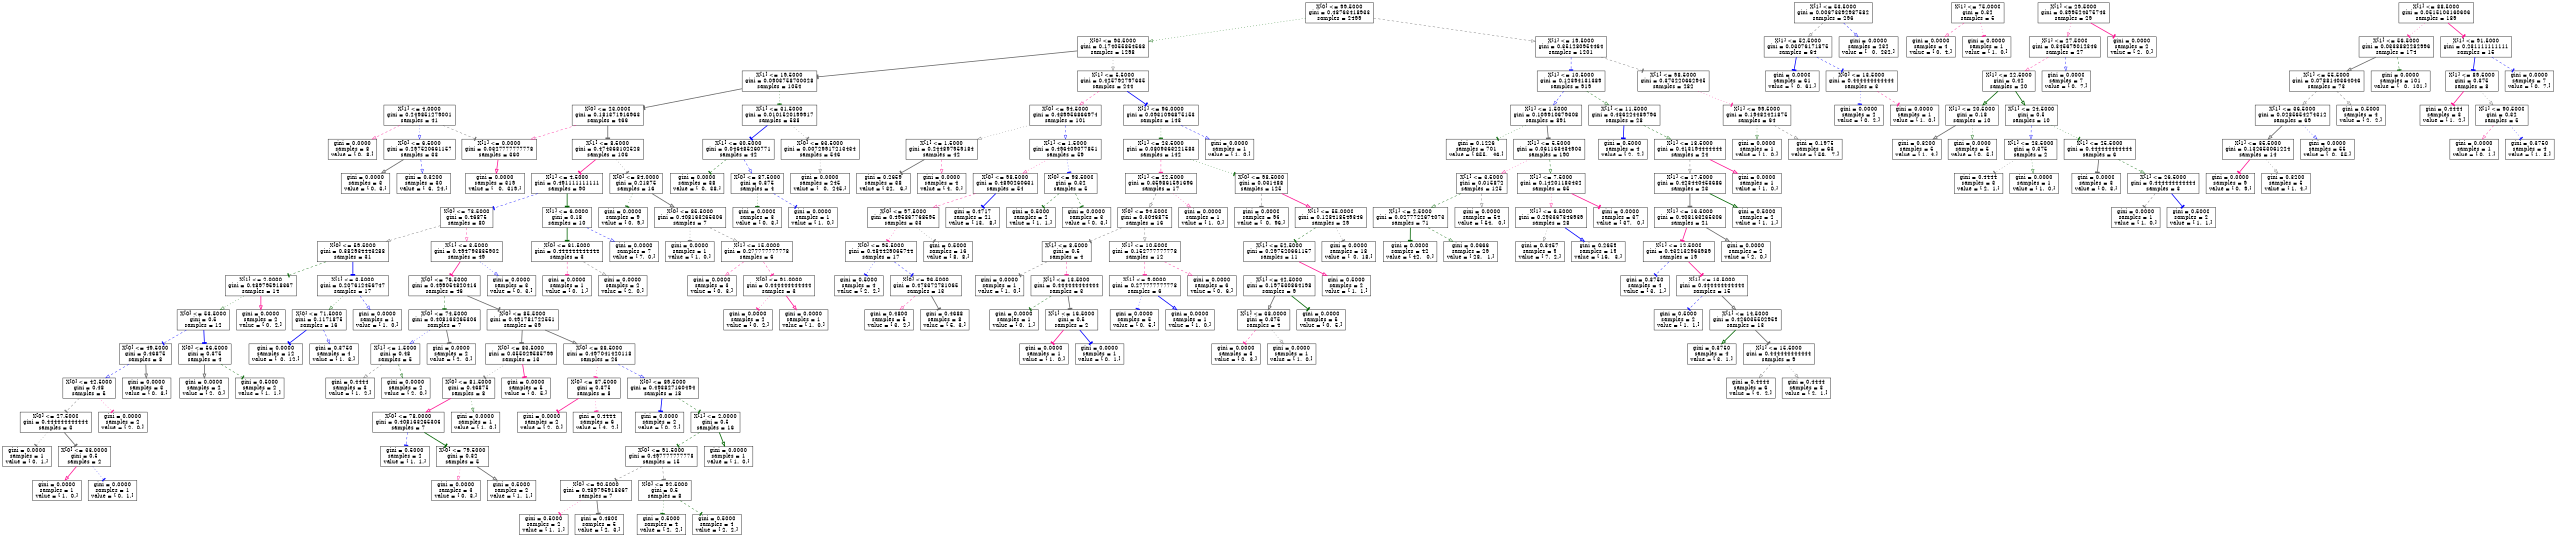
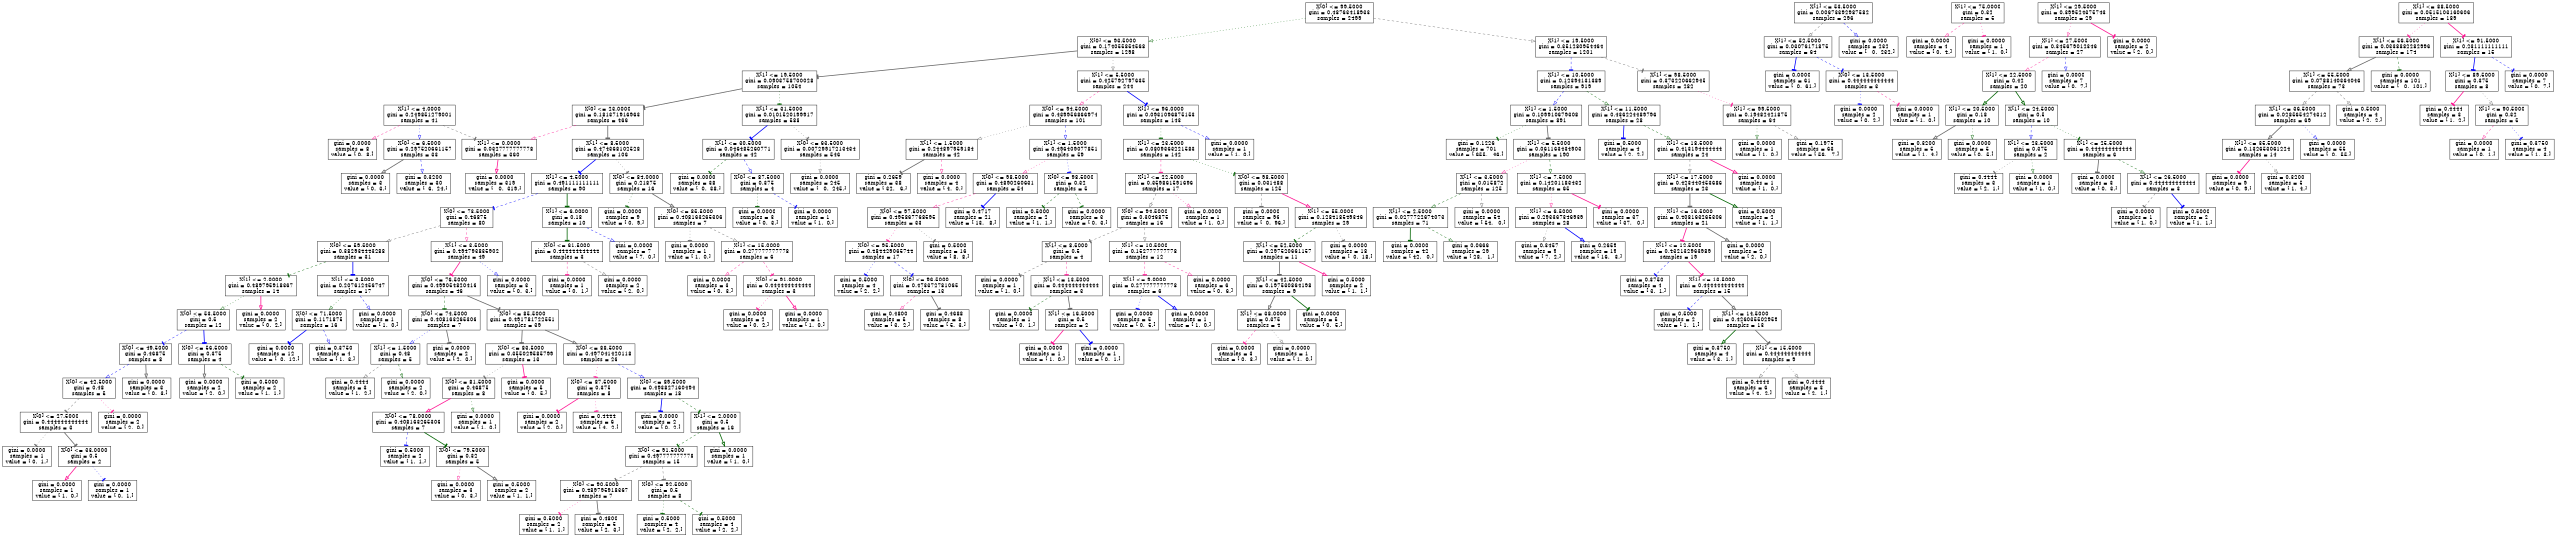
(588, 166) -> (588, 166)
none -> (1279, 268)
